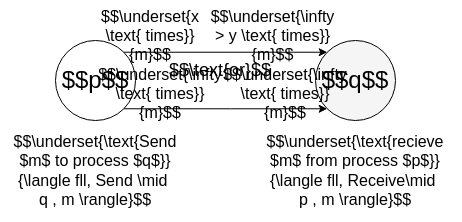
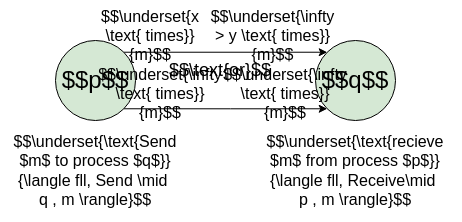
(96, 81) -> (96, 81)
(356, 81) -> (356, 81)
